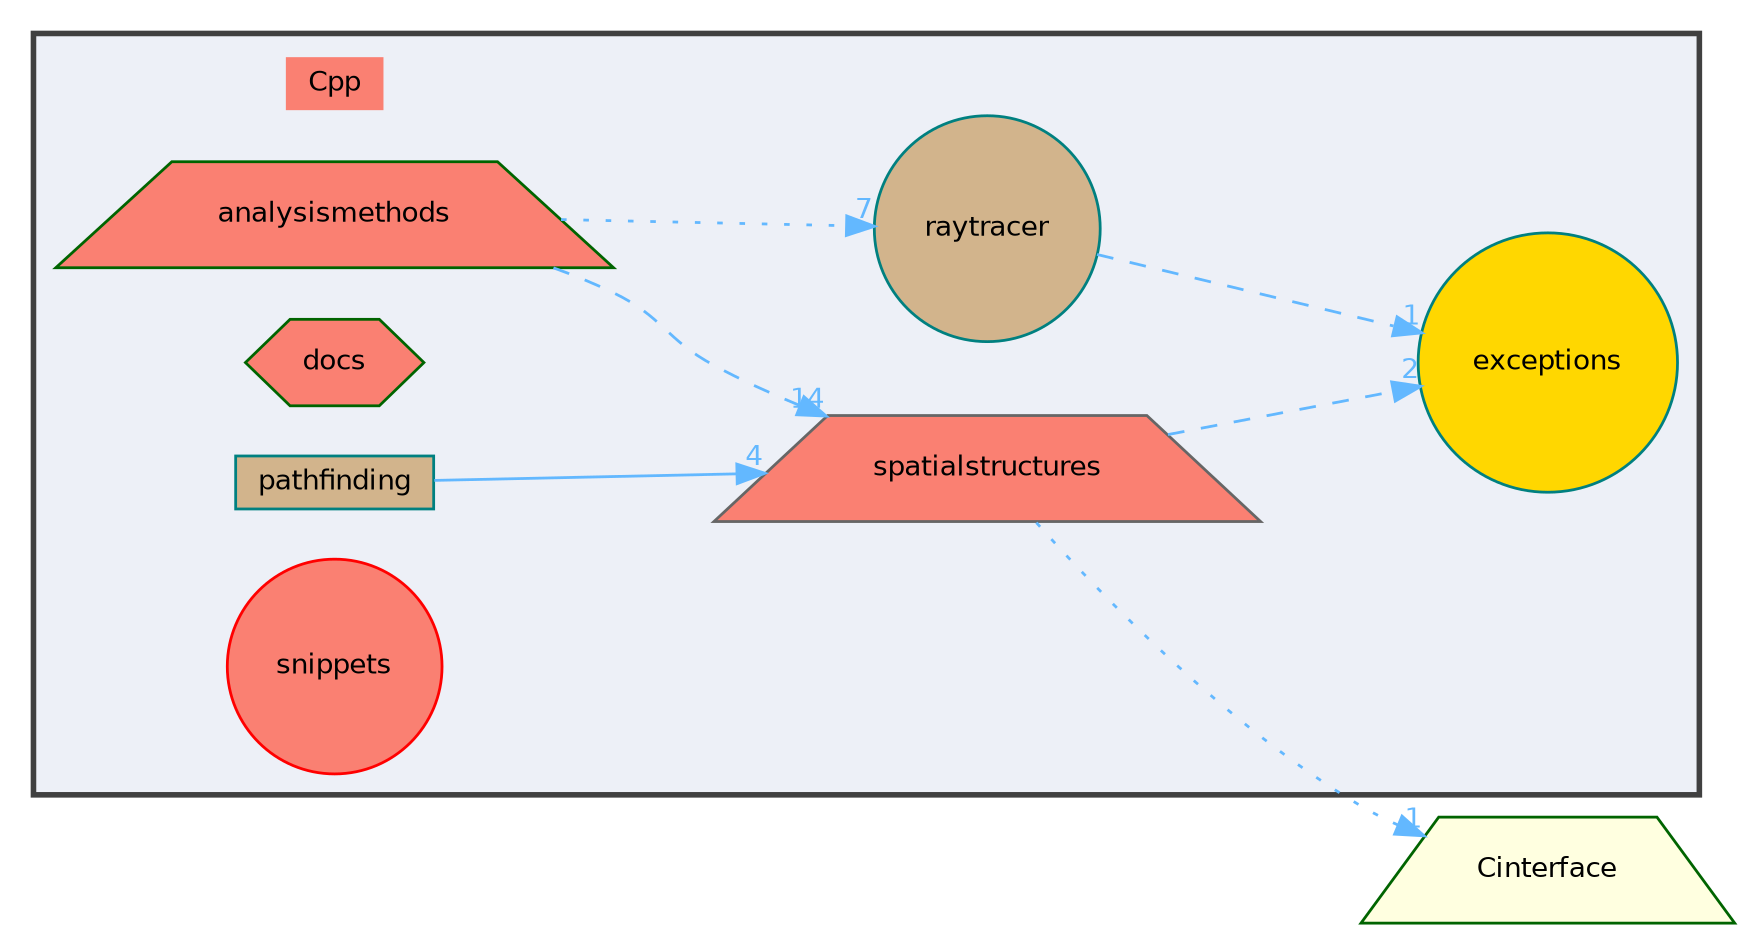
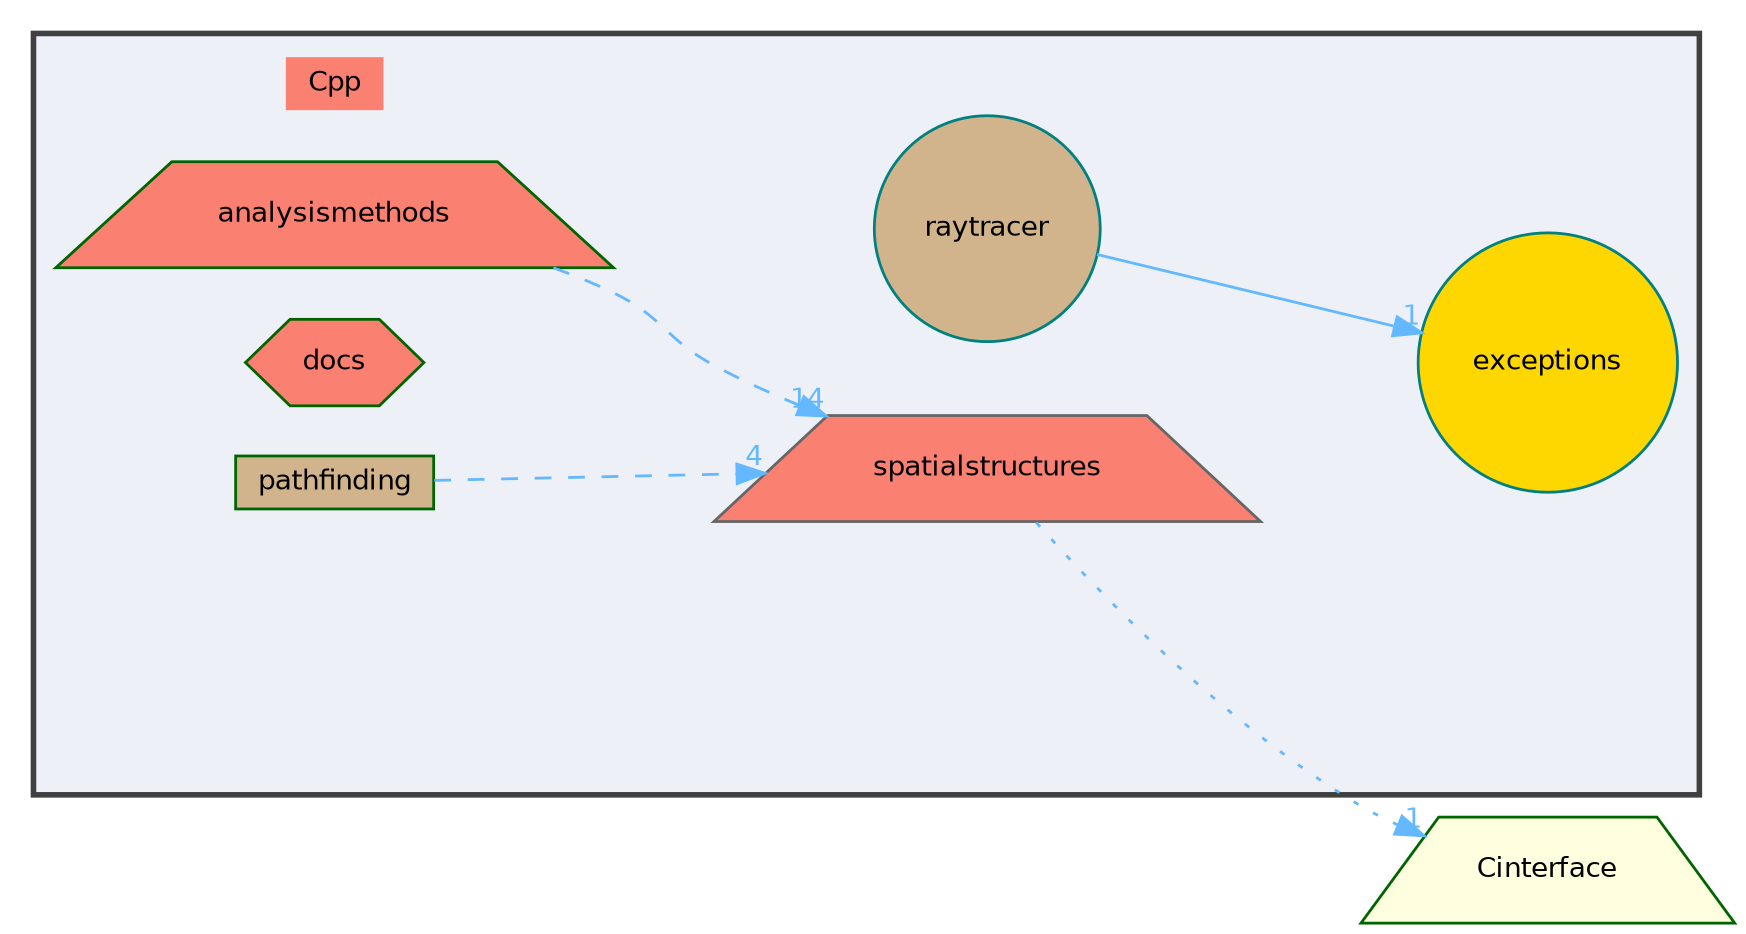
(704, 223) -> none
(1245, 290) -> (1245, 290)
(1280, 413) -> none
(586, 477) -> (586, 477)
(335, 482) -> (335, 482)
(335, 667) -> none
